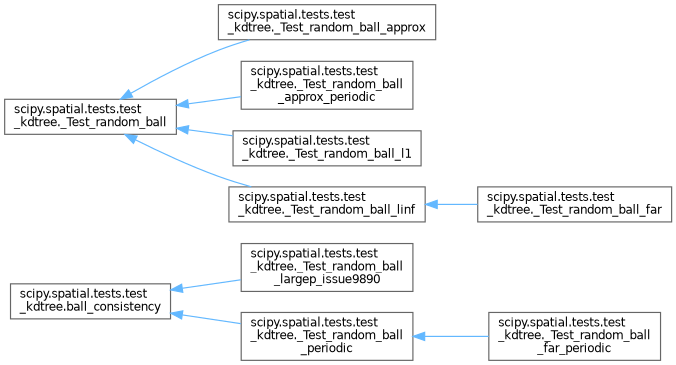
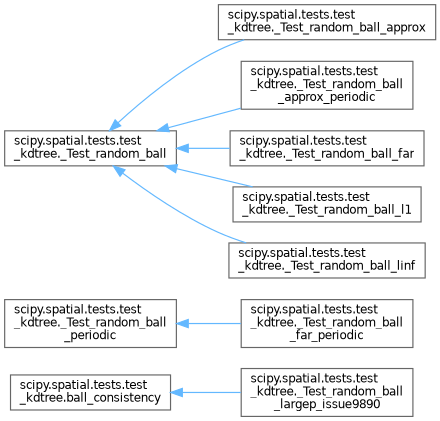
(457, 204) -> (209, 148)
(212, 319) -> none
